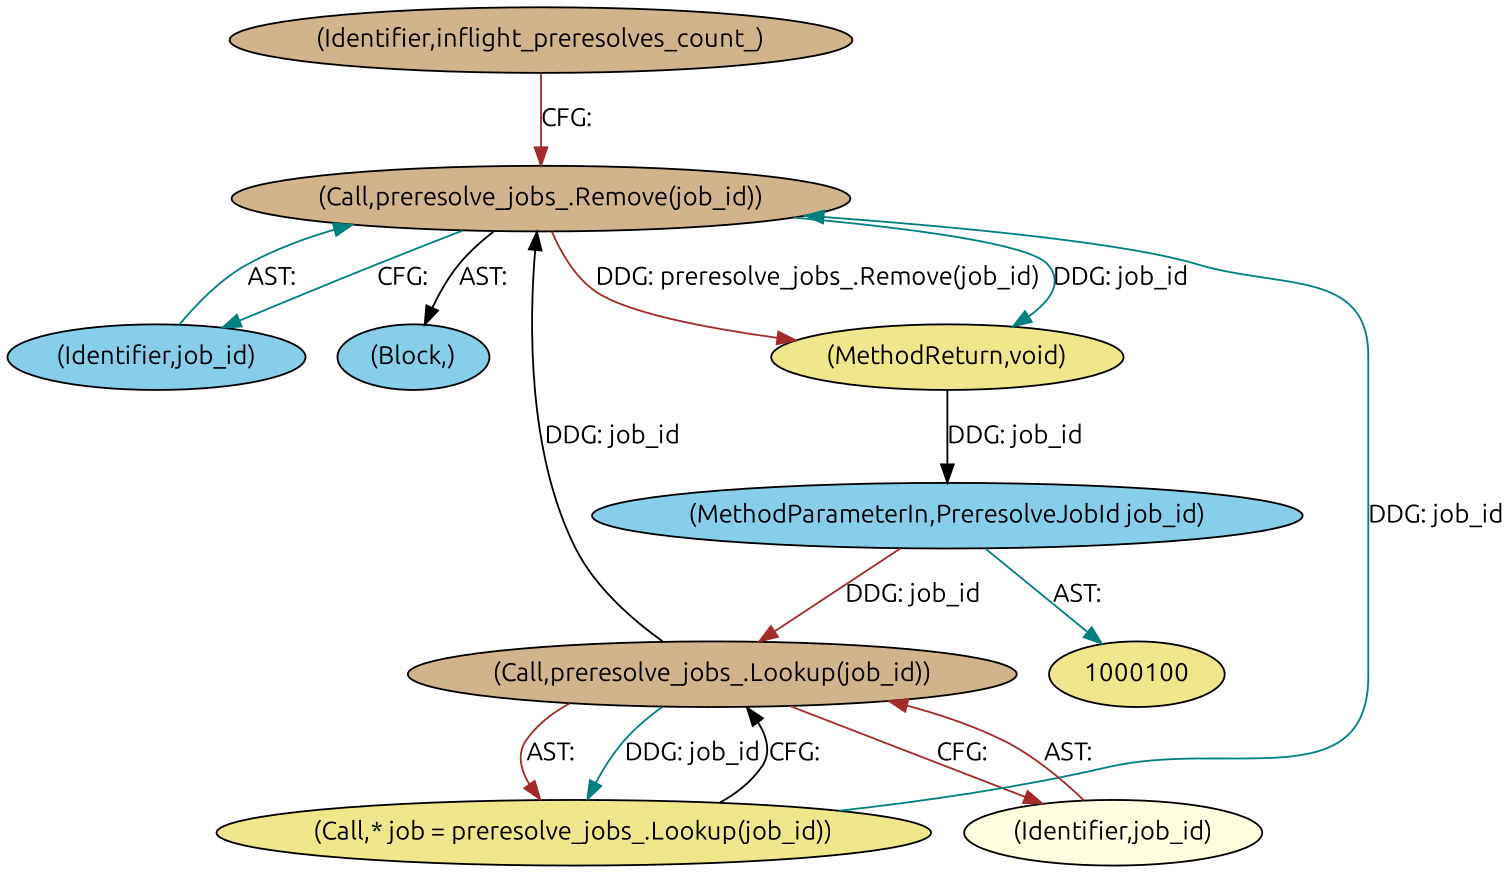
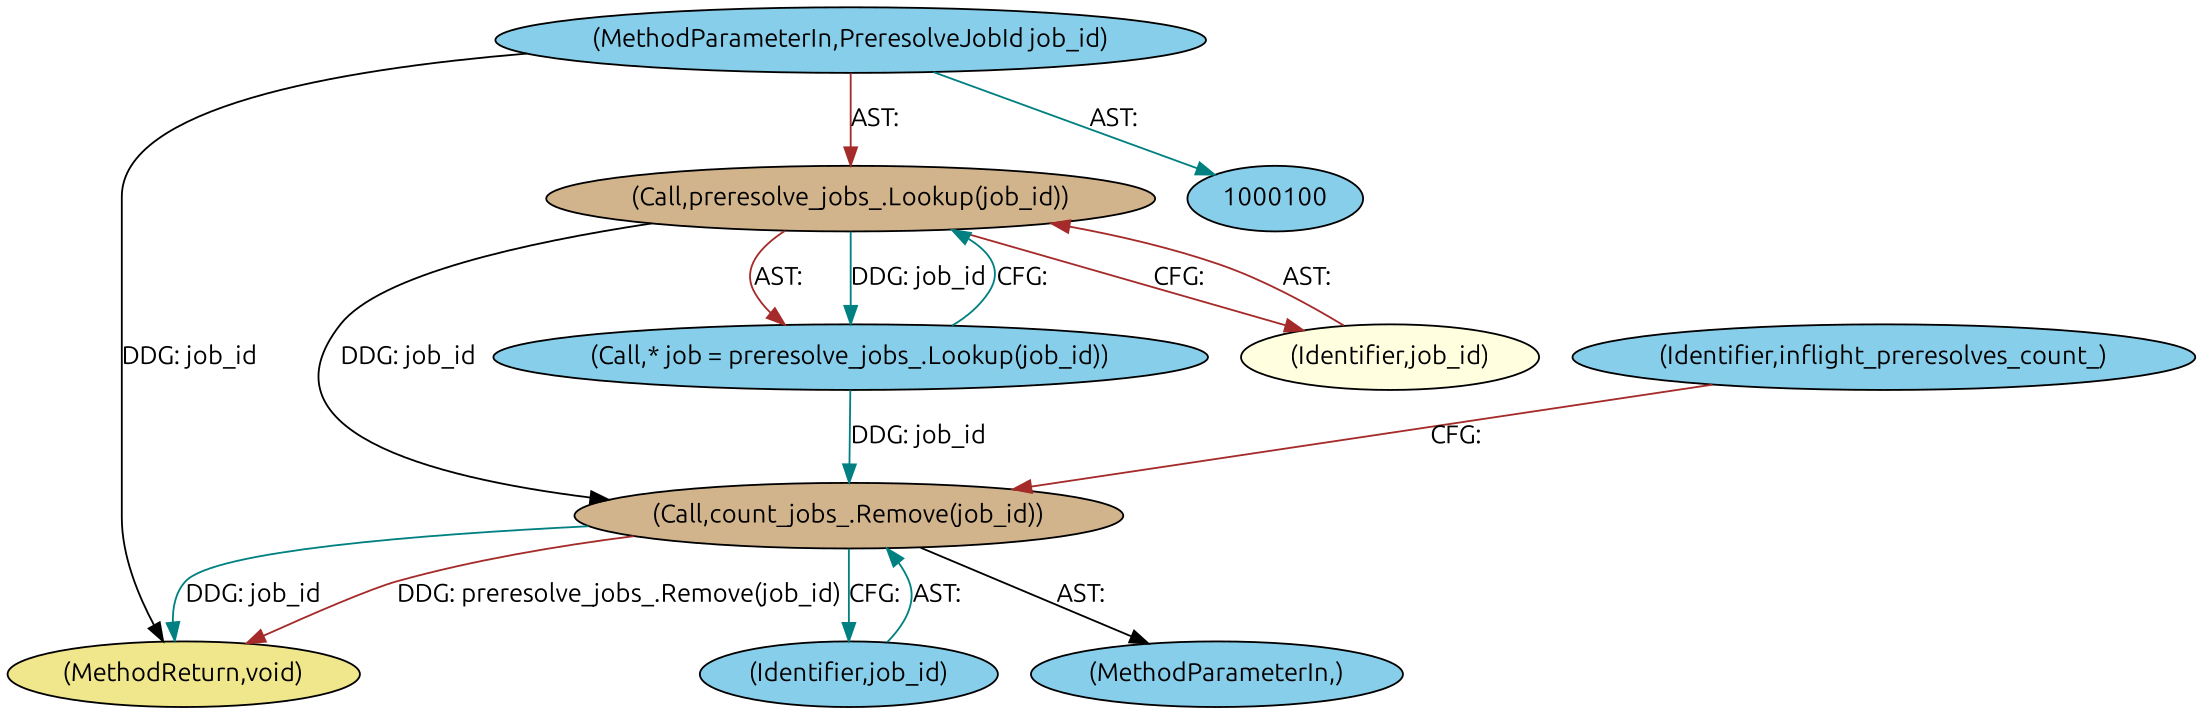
(541, 40) -> (1884, 357)
(541, 199) -> (849, 516)
(413, 357) -> (1217, 674)
(947, 427) -> (124, 188)
(914, 595) -> (879, 119)
(1137, 674) -> (1275, 199)
(759, 770) -> (992, 285)
(574, 833) -> (851, 357)
